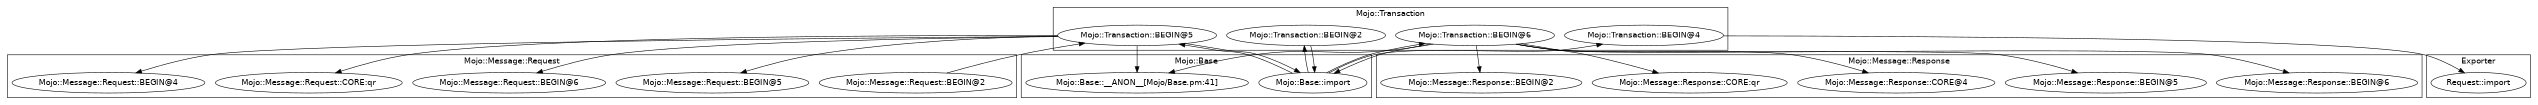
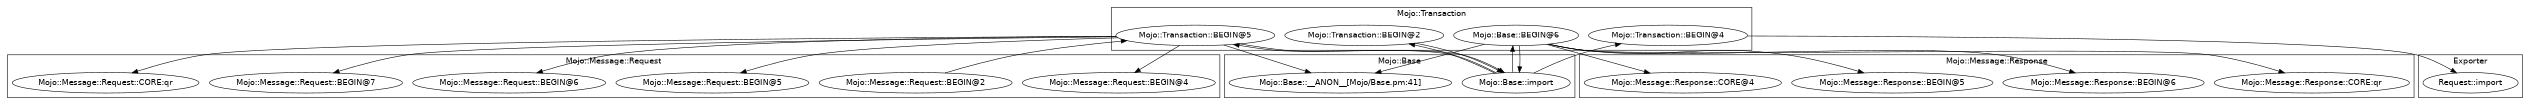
(1475, 35) -> (1516, 35)
none -> (306, 83)
(1481, 83) -> none
